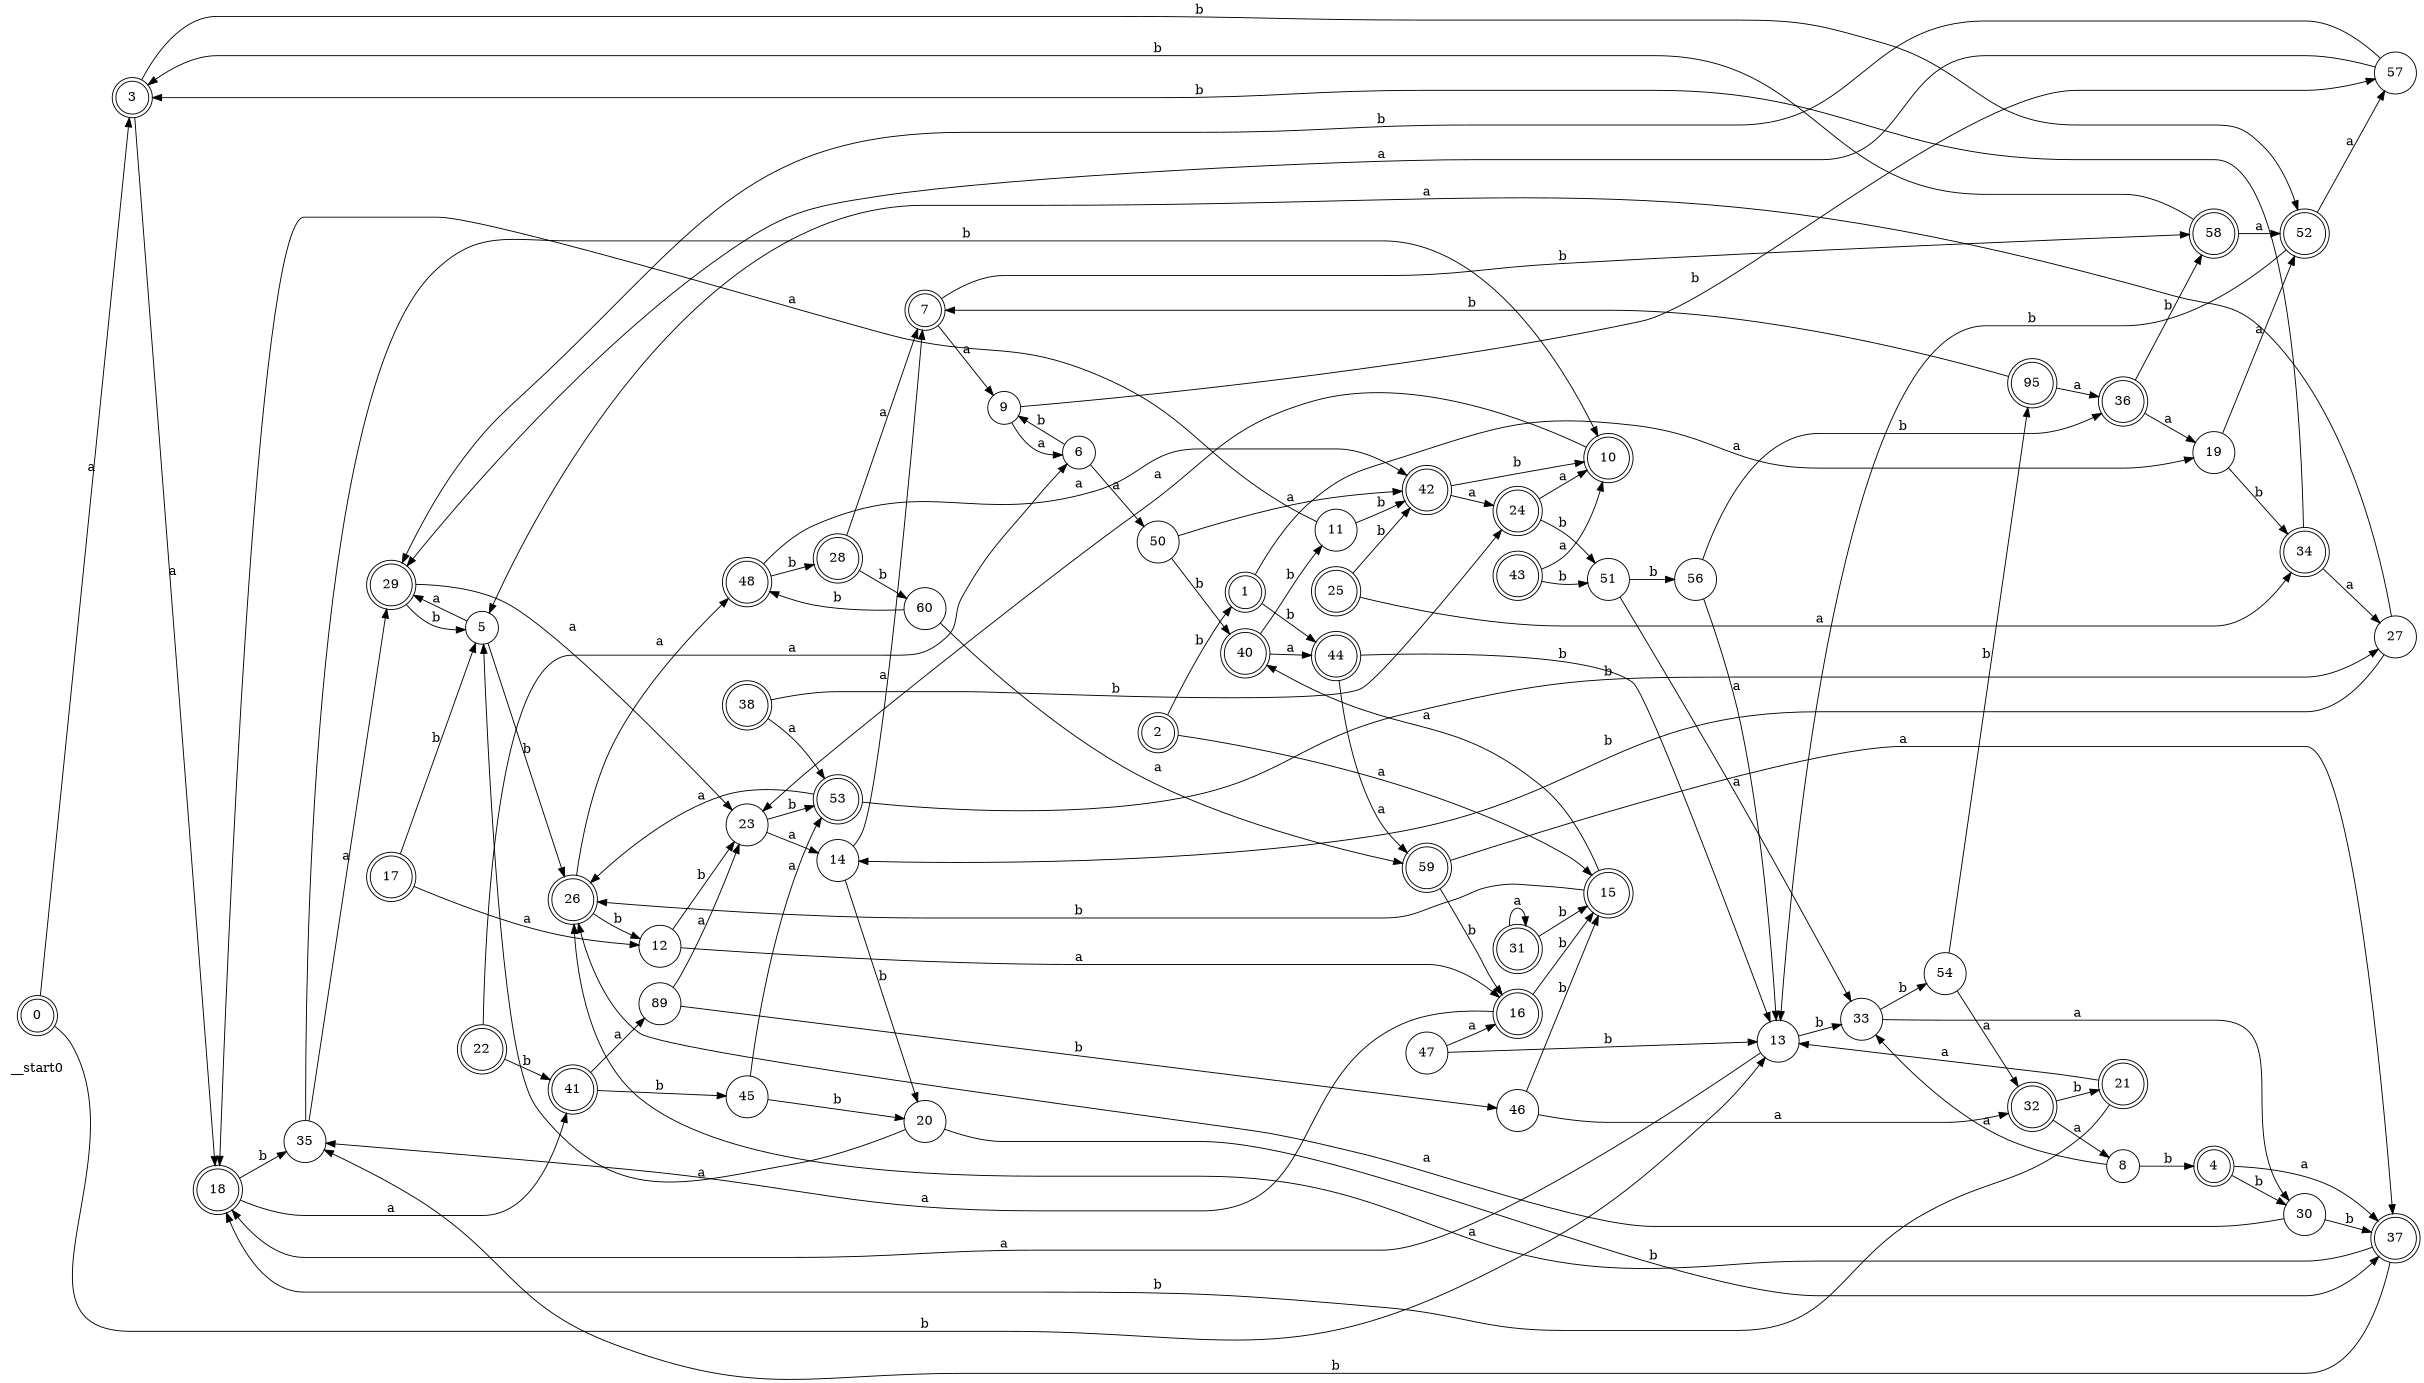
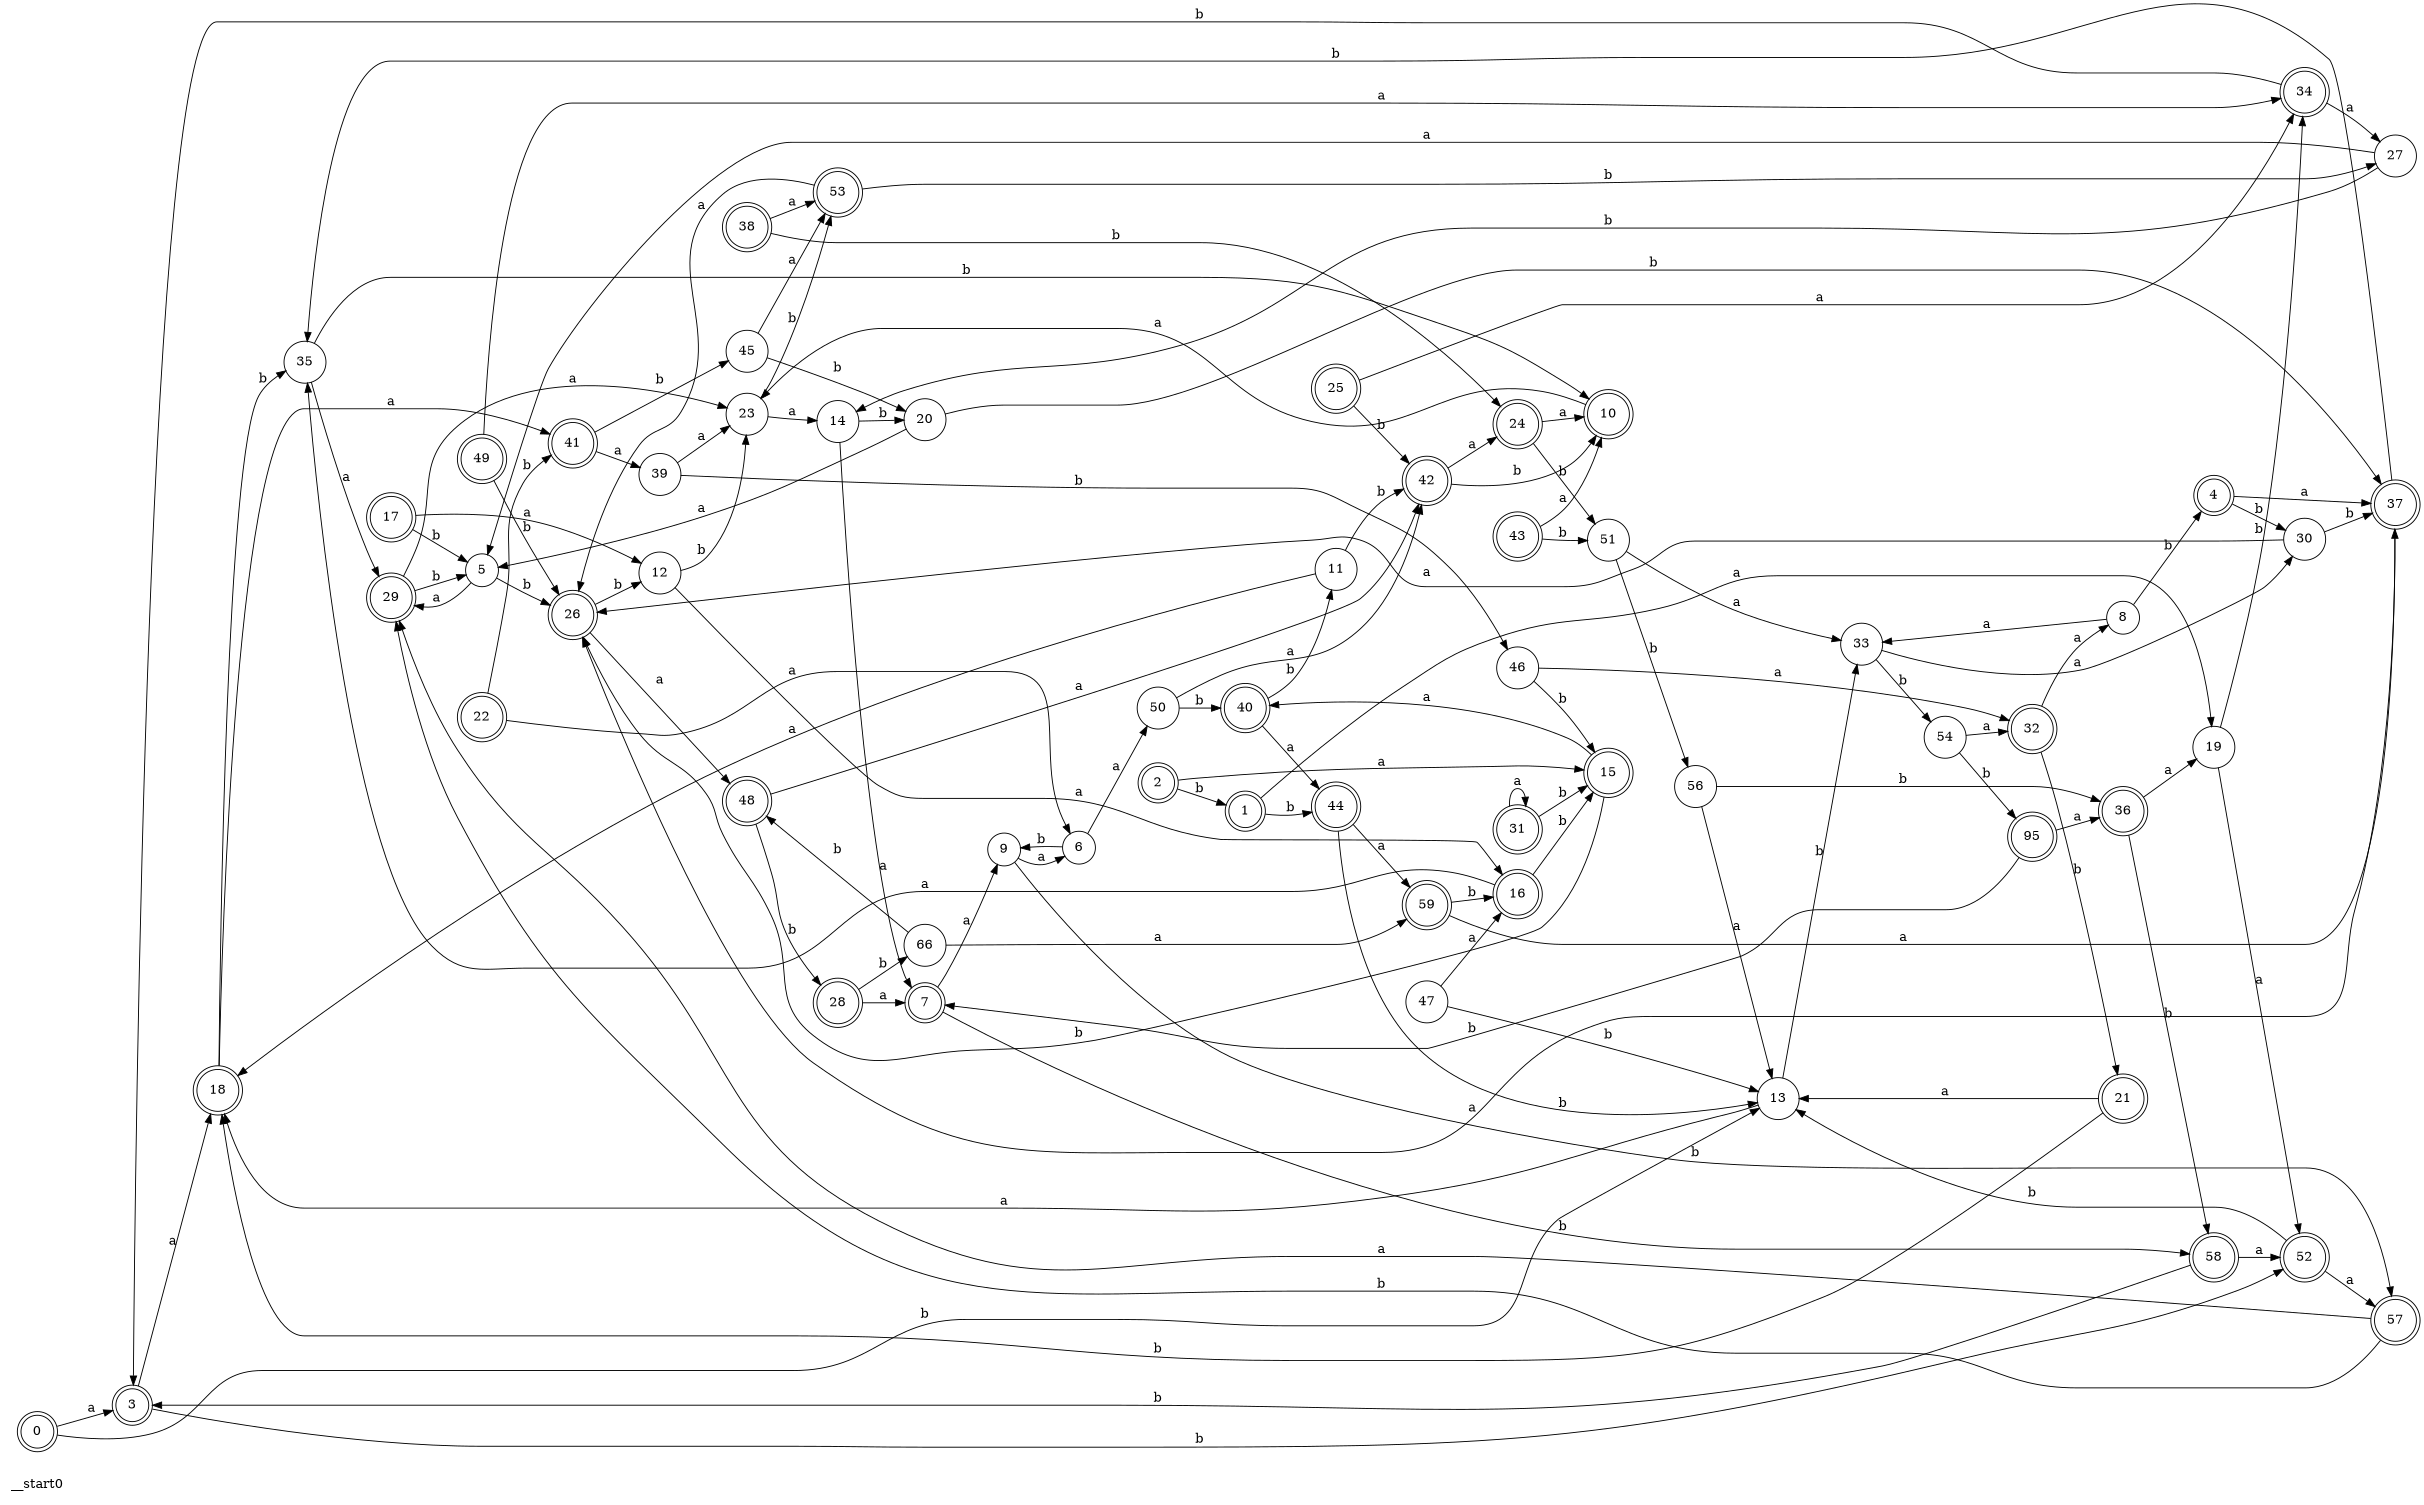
(2395, 73) -> (2395, 1320)
none -> (482, 459)
(925, 609) -> (925, 945)
(660, 1004) -> (660, 475)
